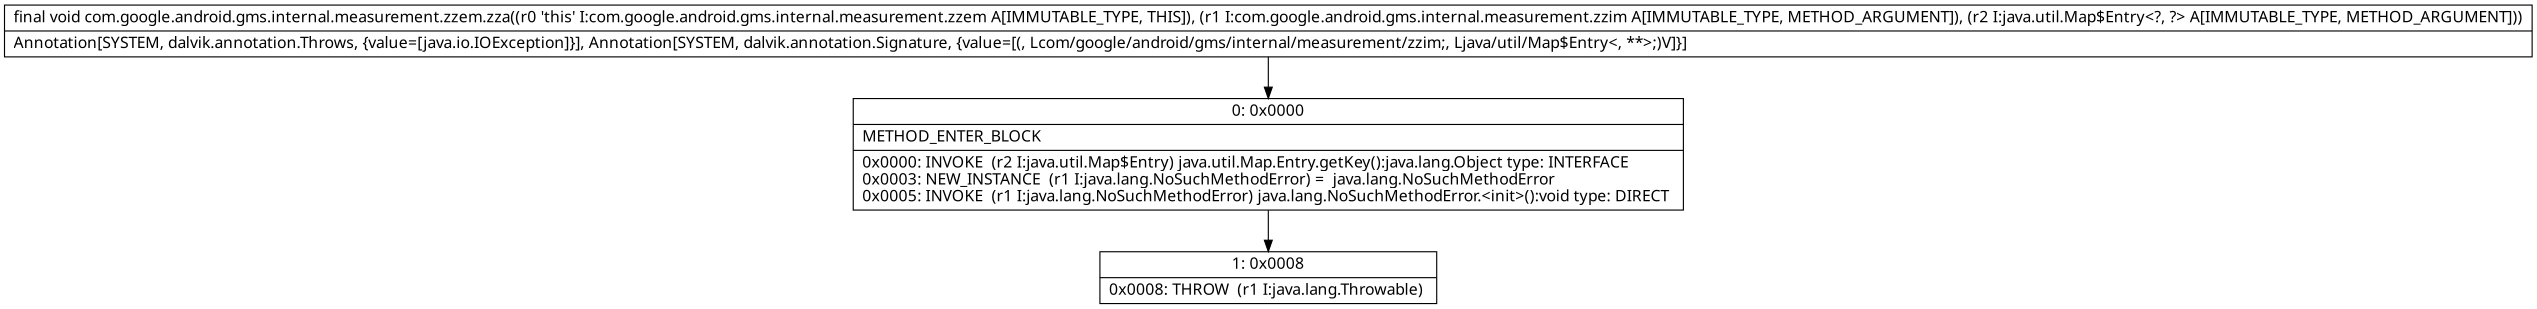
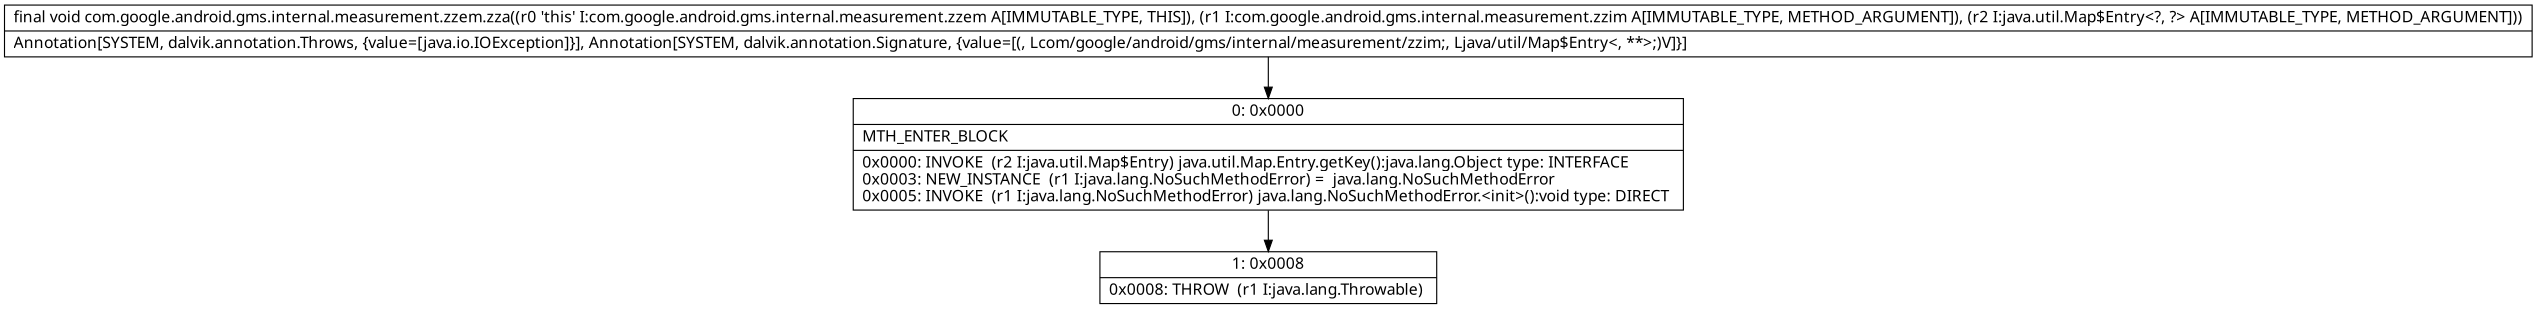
(952, 137) -> (935, 137)
